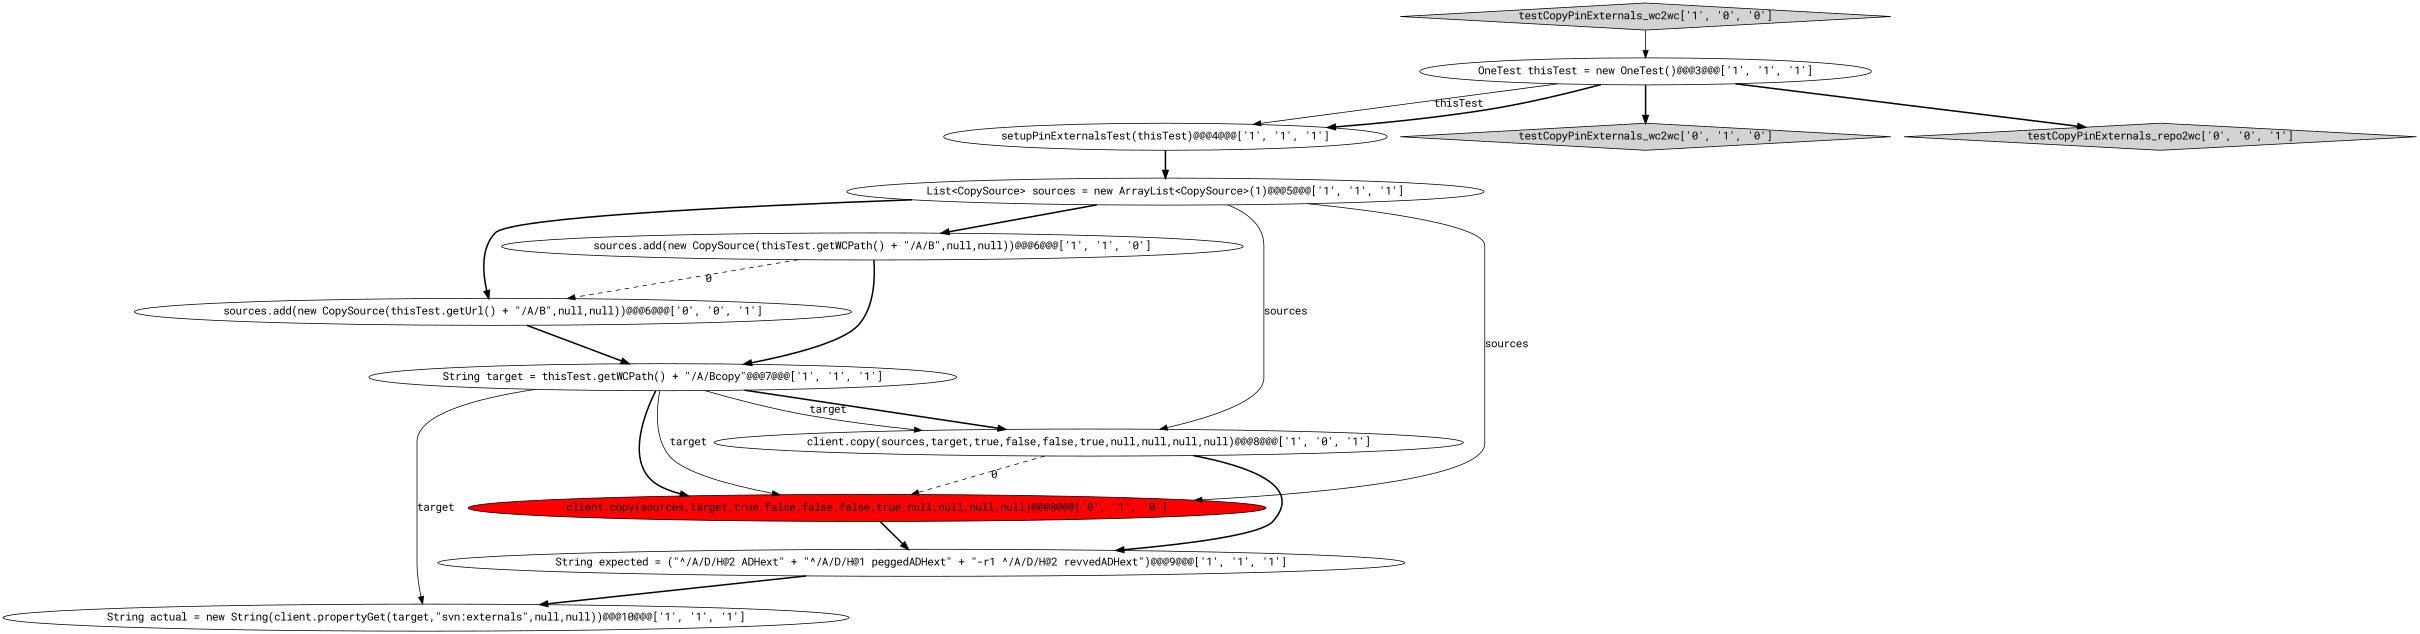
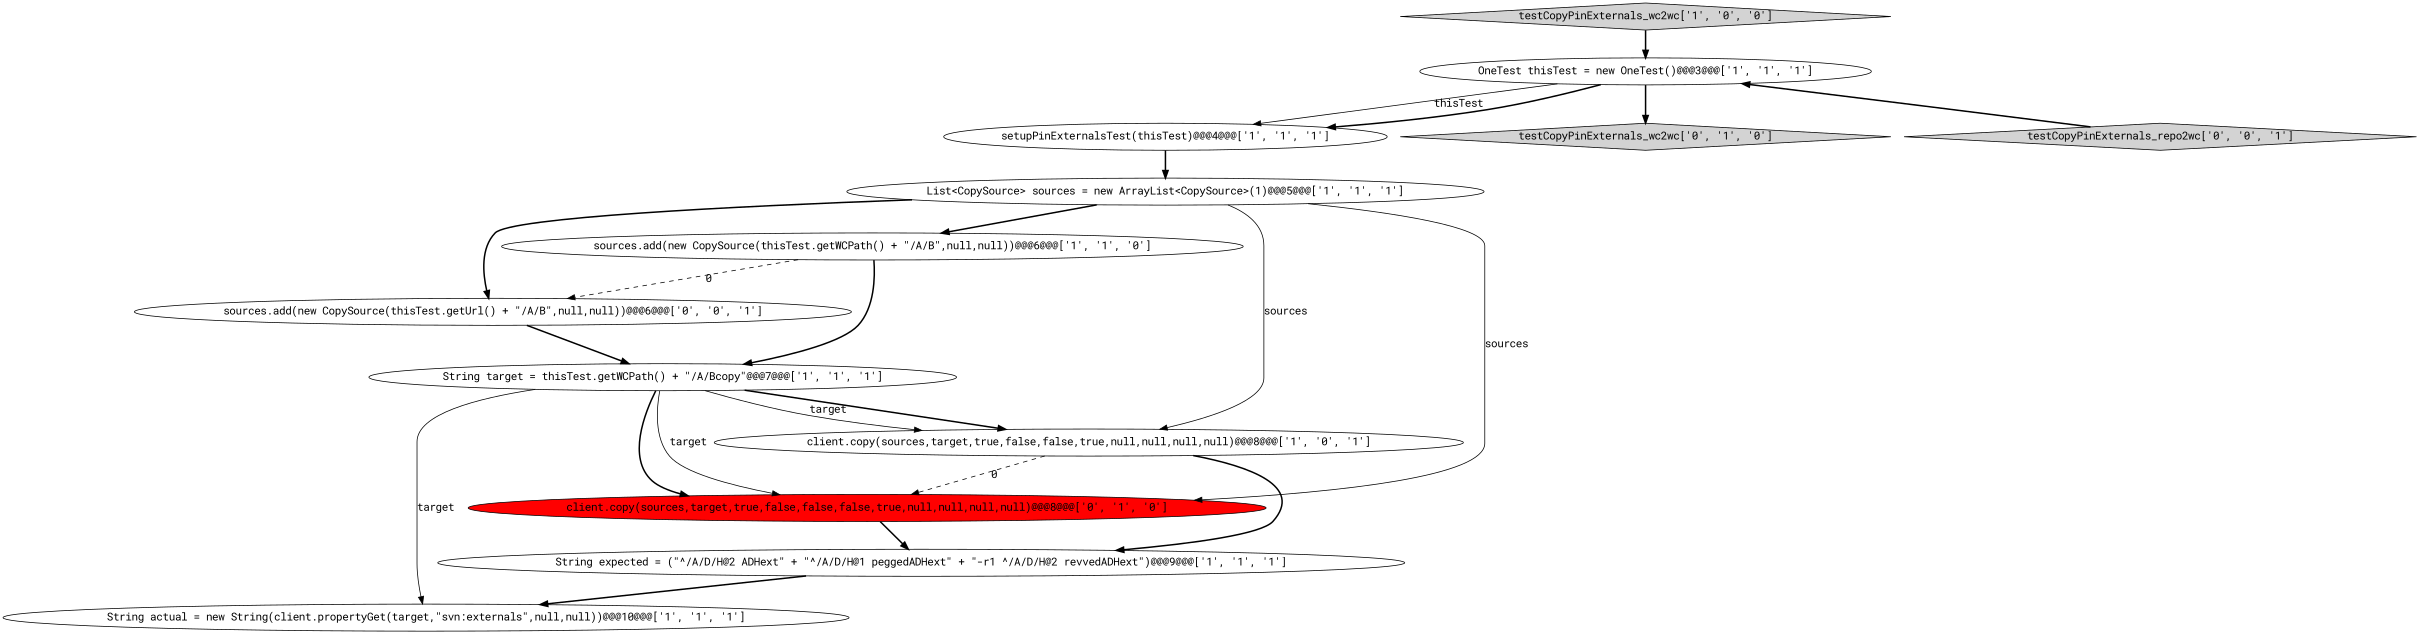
(1646, 40) -> (1646, 40)
(1907, 105) -> (1920, 106)
